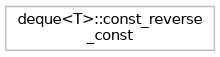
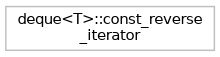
(110, 28) -> (110, 28)
